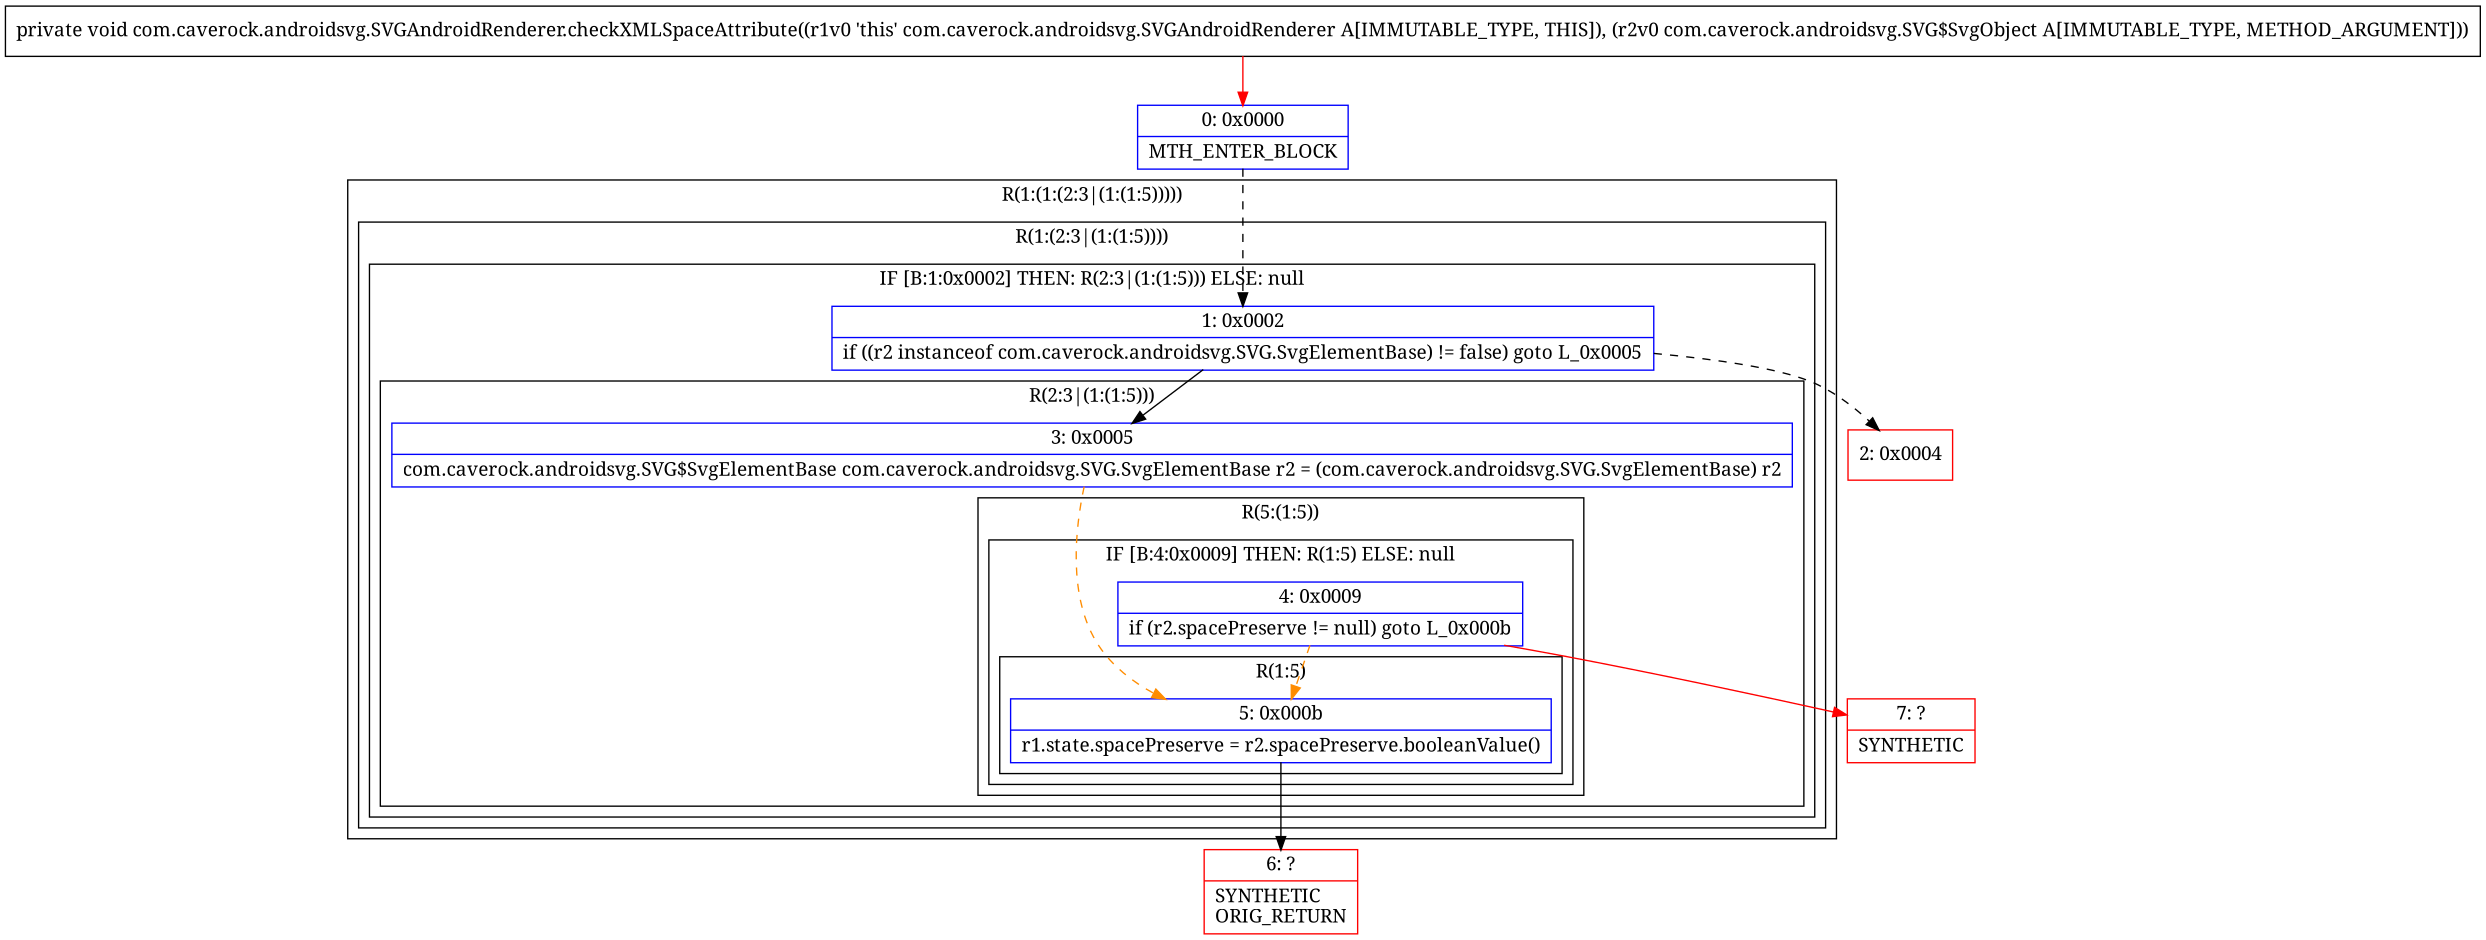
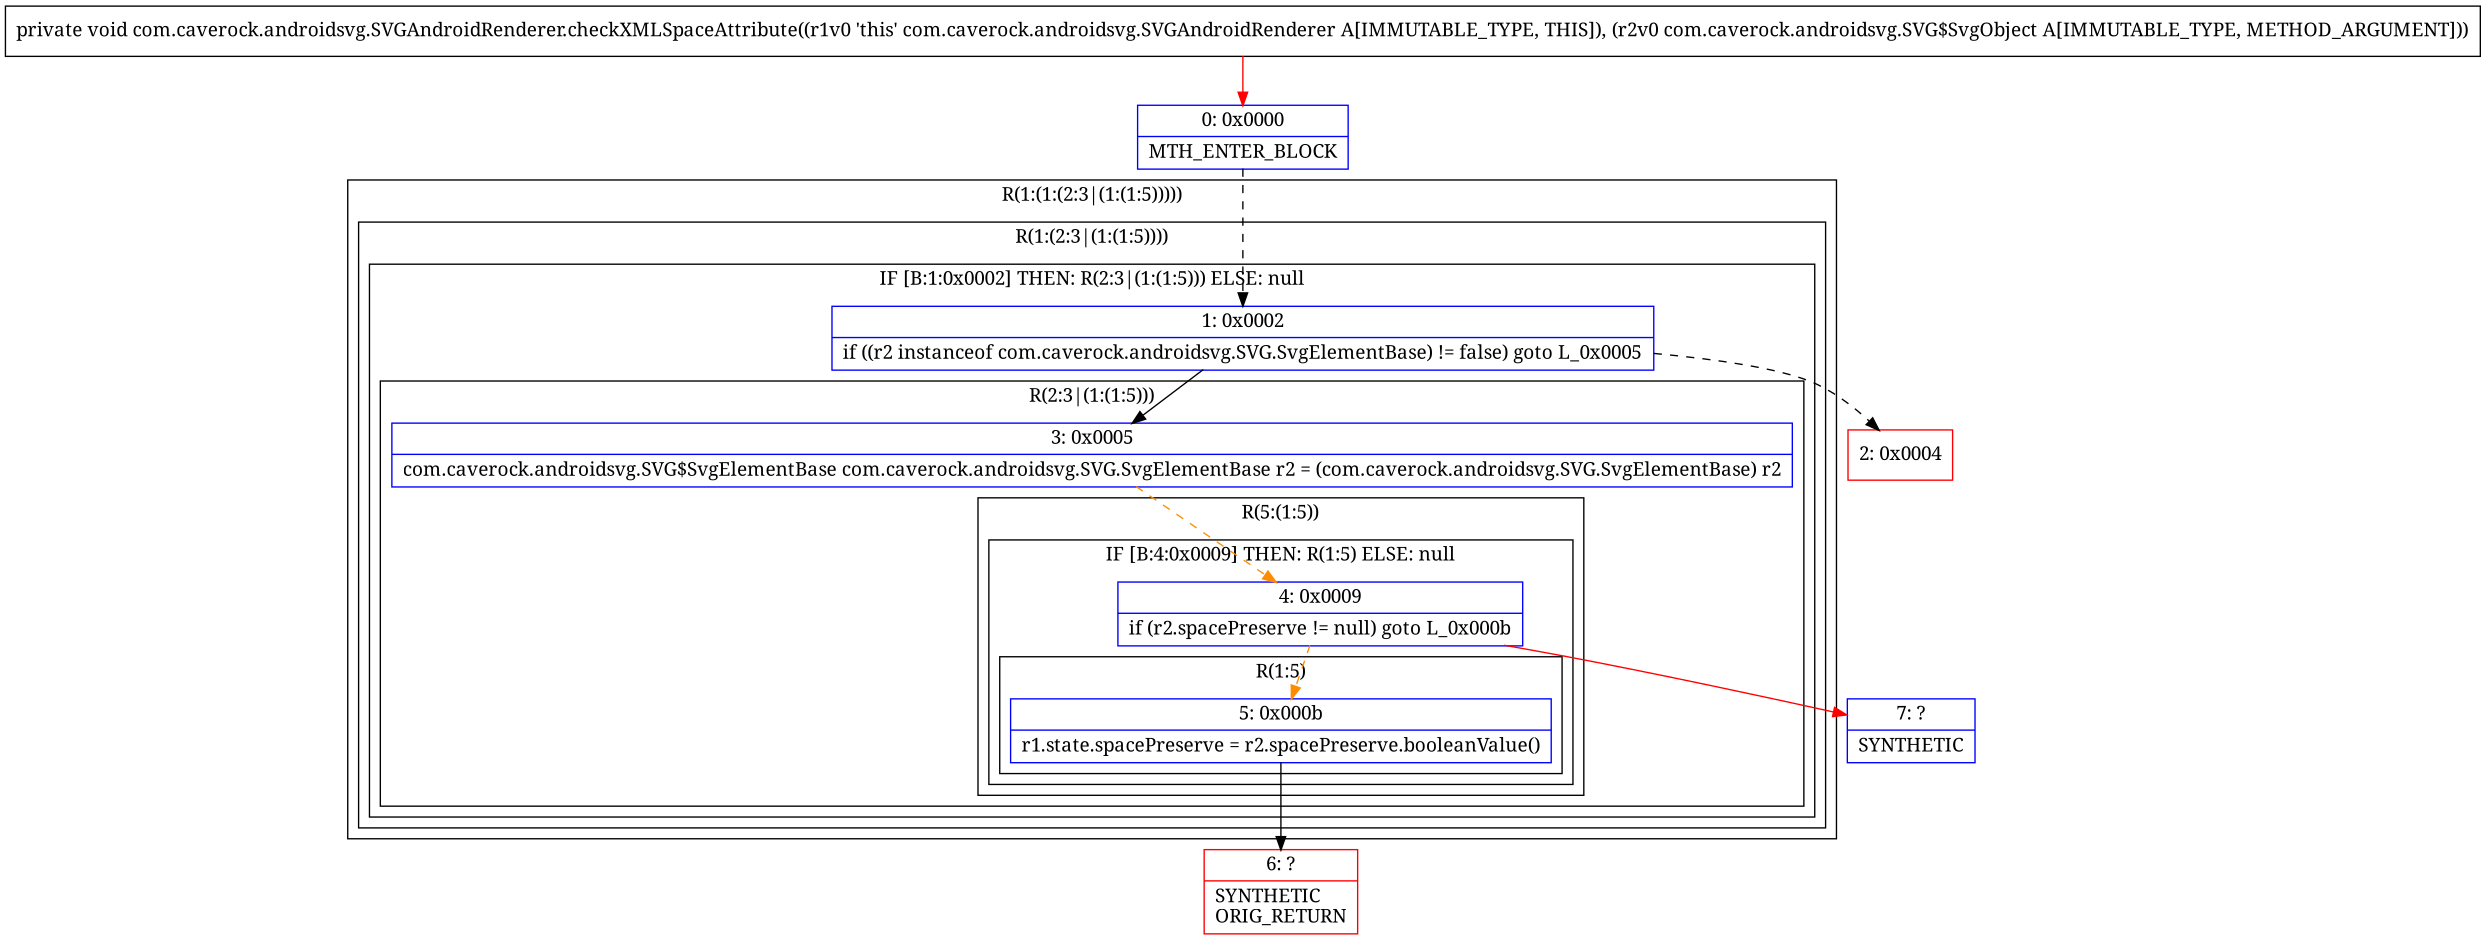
(1081, 604) -> (1201, 531)
(1911, 731) -> (1911, 731)
